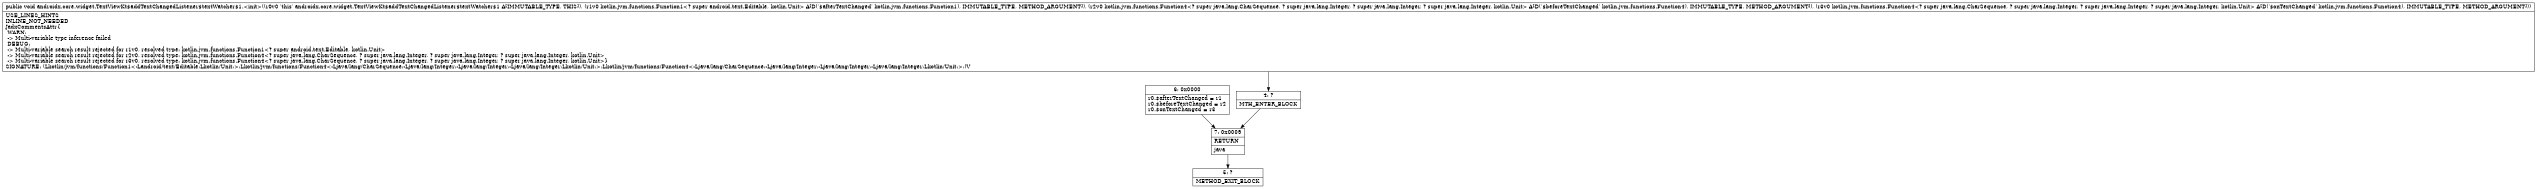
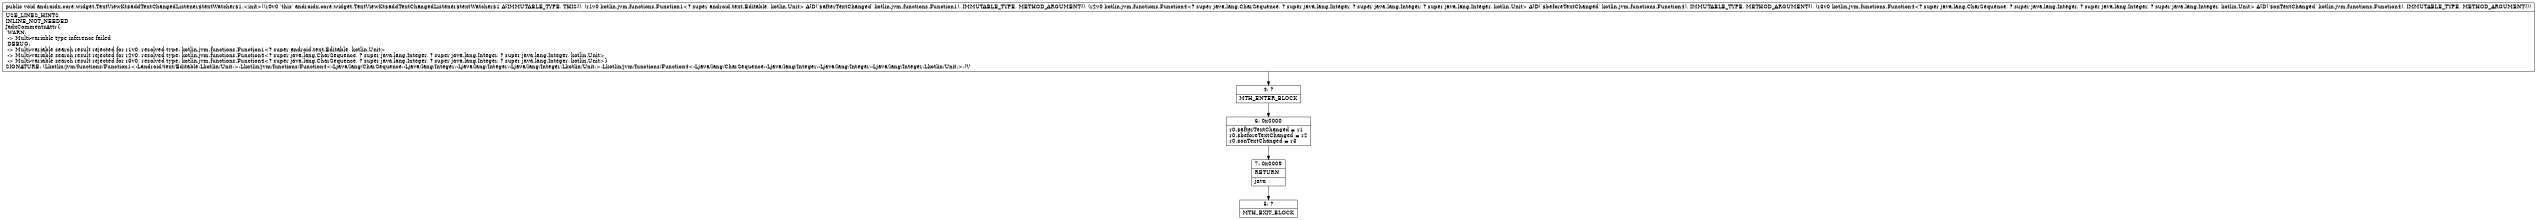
(1252, 117) -> (1269, 108)
(1228, 181) -> (1269, 213)
